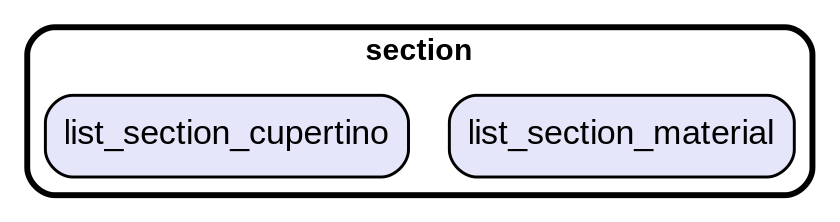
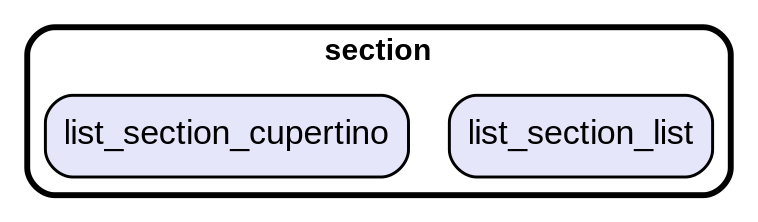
(622, 136) -> (581, 136)
